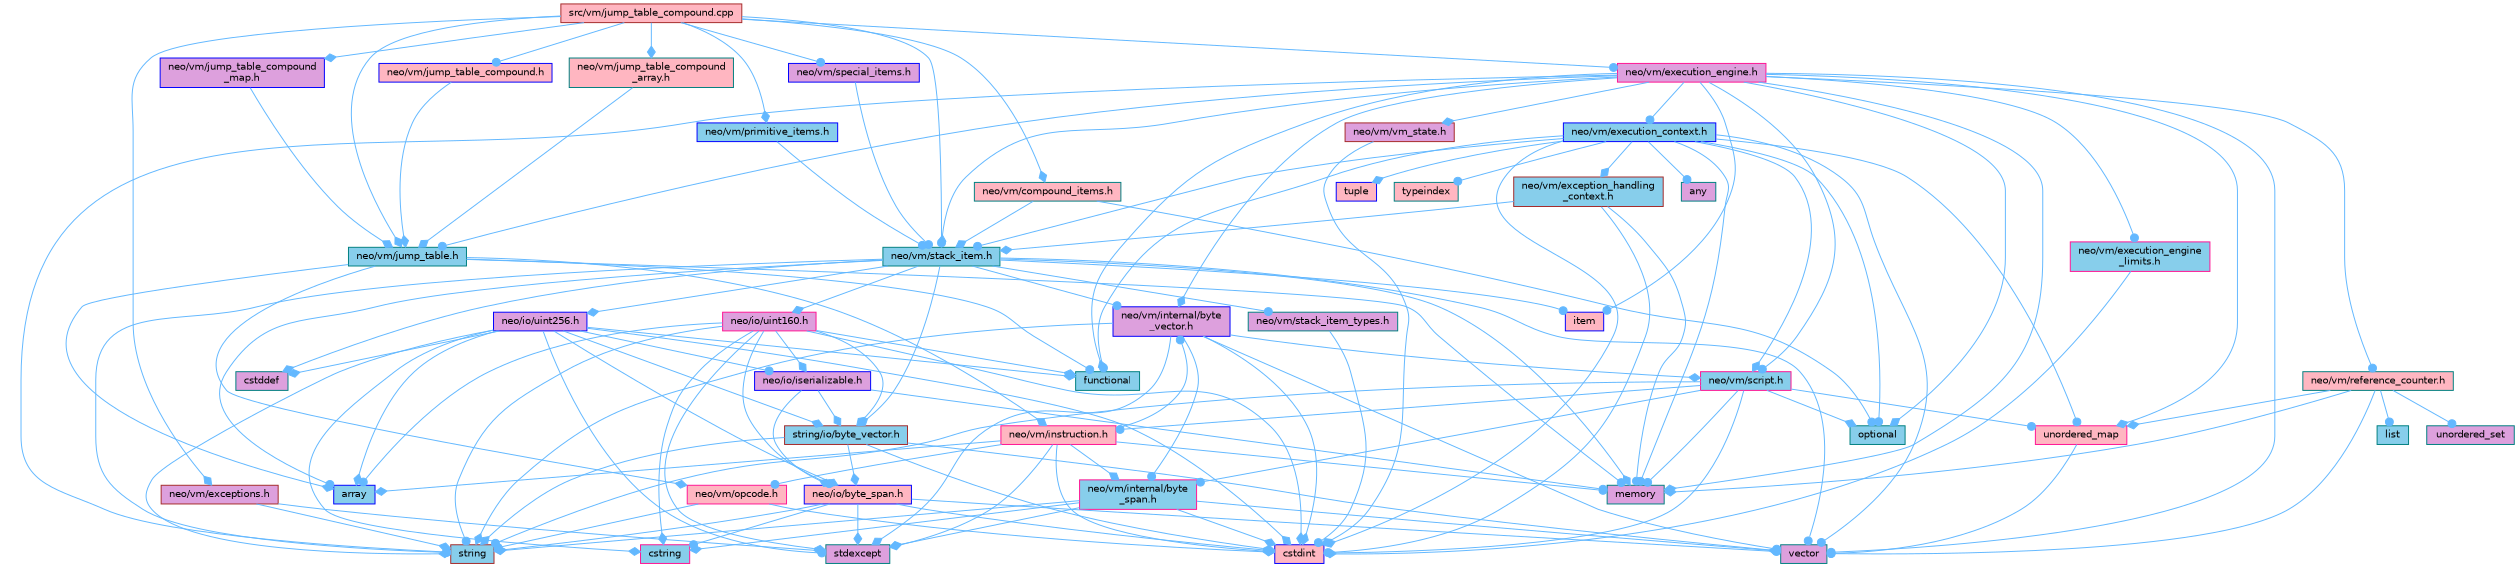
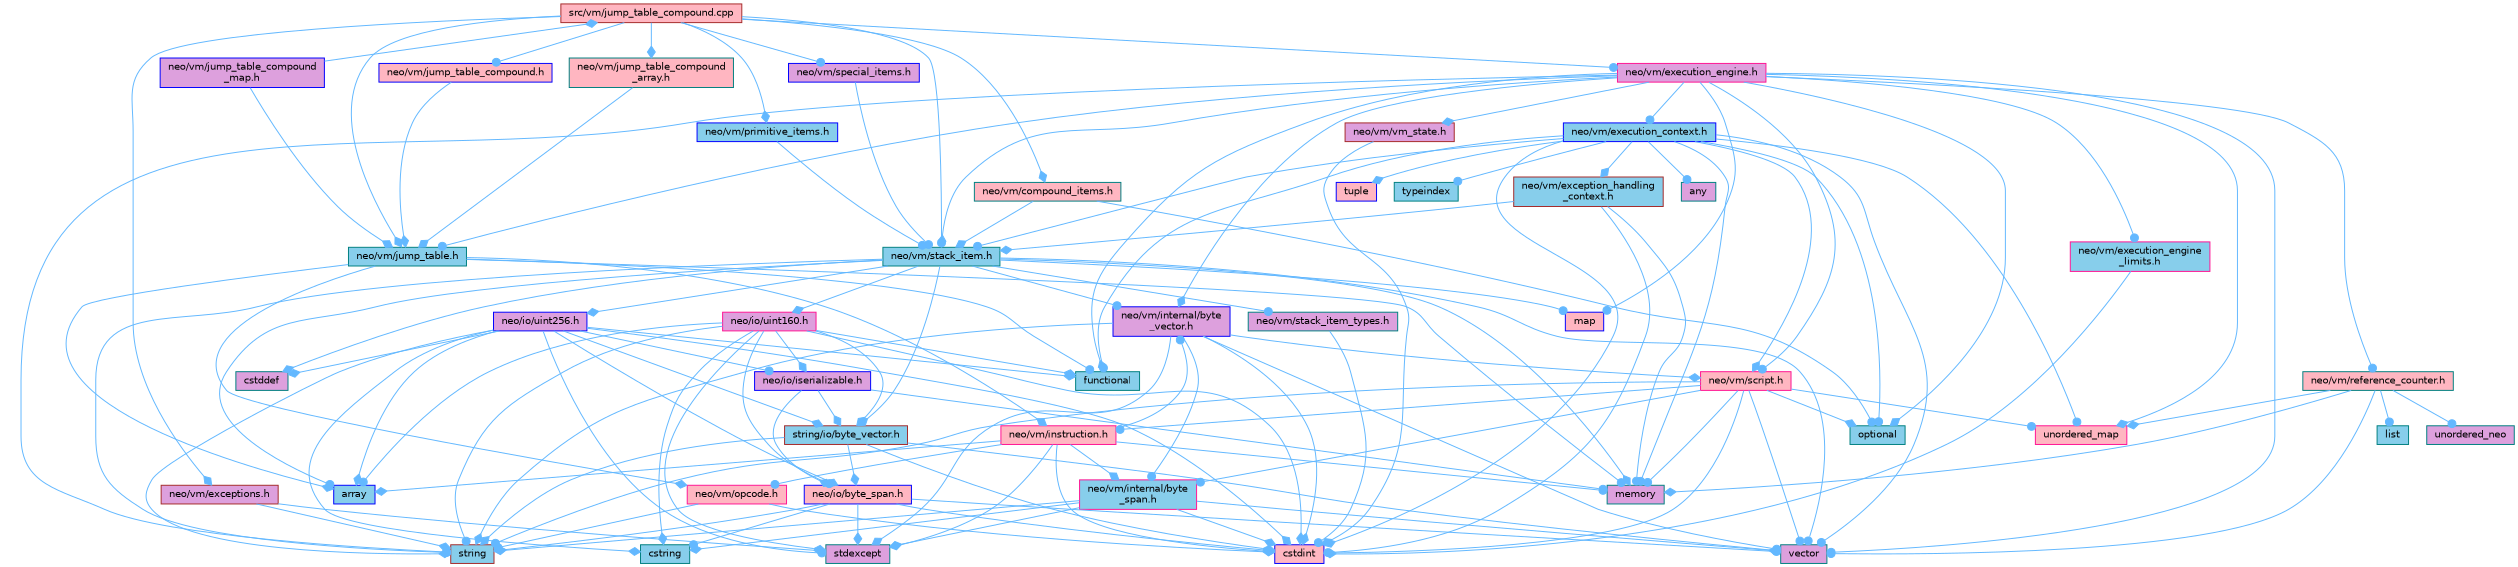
(460, 40) -> (455, 43)
(1426, 192) -> (1426, 192)
(2038, 308) -> none
(1585, 322) -> (1585, 322)
(1746, 381) -> (1746, 381)
(2471, 435) -> (2471, 435)
(1973, 531) -> (1774, 464)
(665, 554) -> (665, 554)
